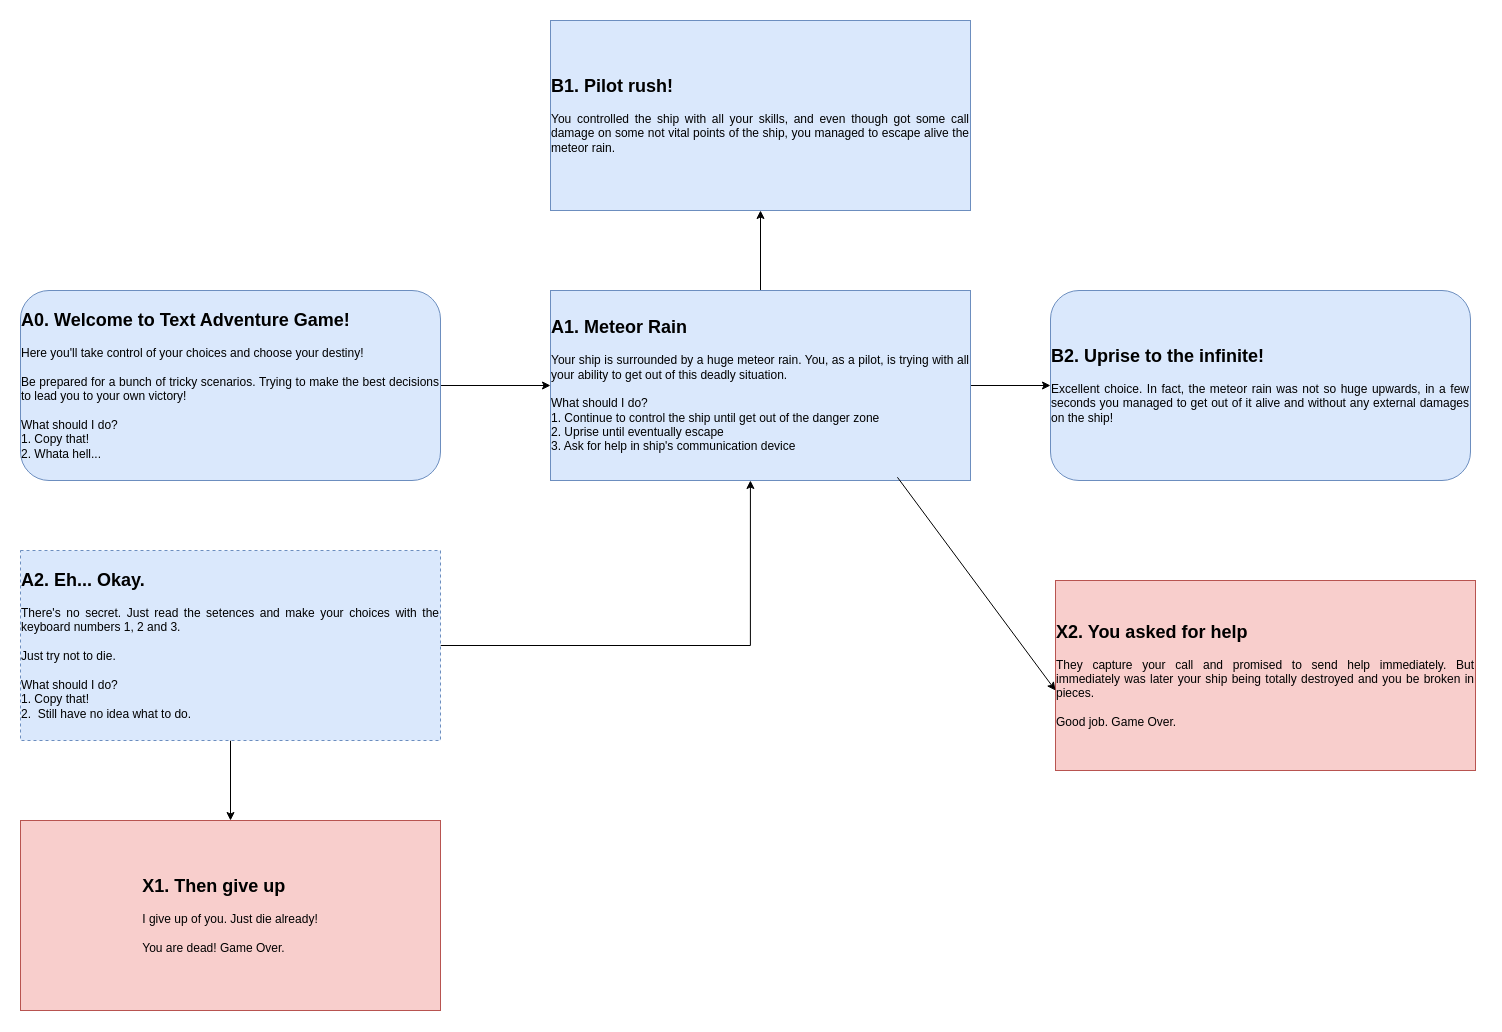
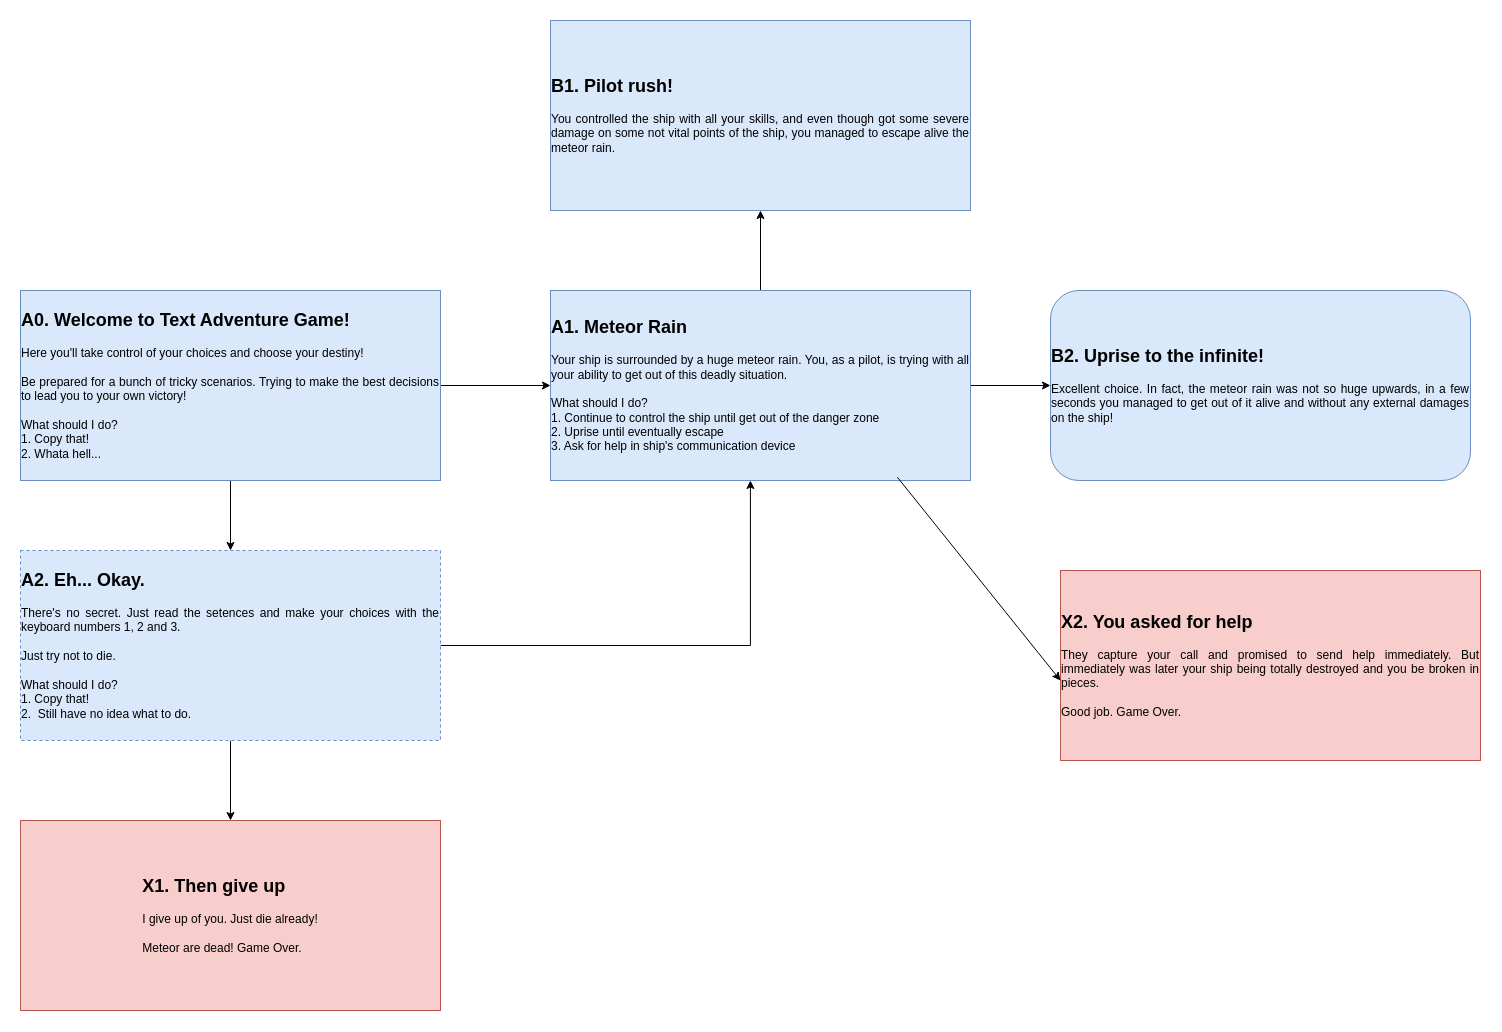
(761, 116) -> (761, 116)
(231, 386) -> (231, 386)
none -> (231, 512)
(1266, 676) -> (1271, 666)
(231, 916) -> (231, 916)
